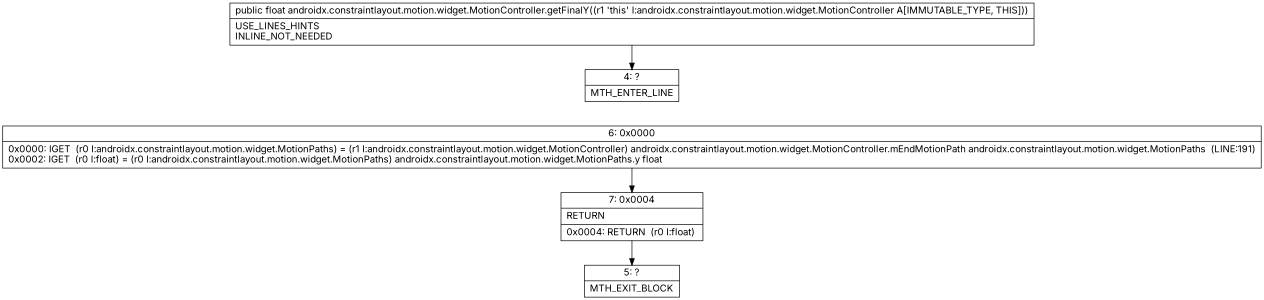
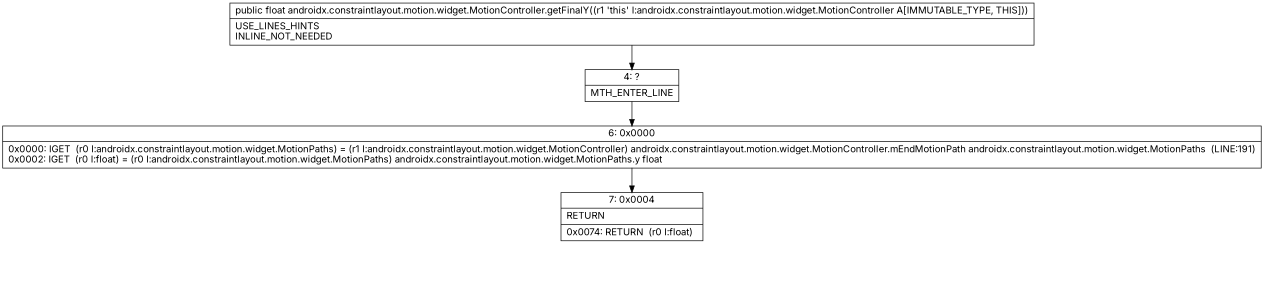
none -> (632, 110)
(632, 232) -> (631, 232)
(632, 281) -> none
